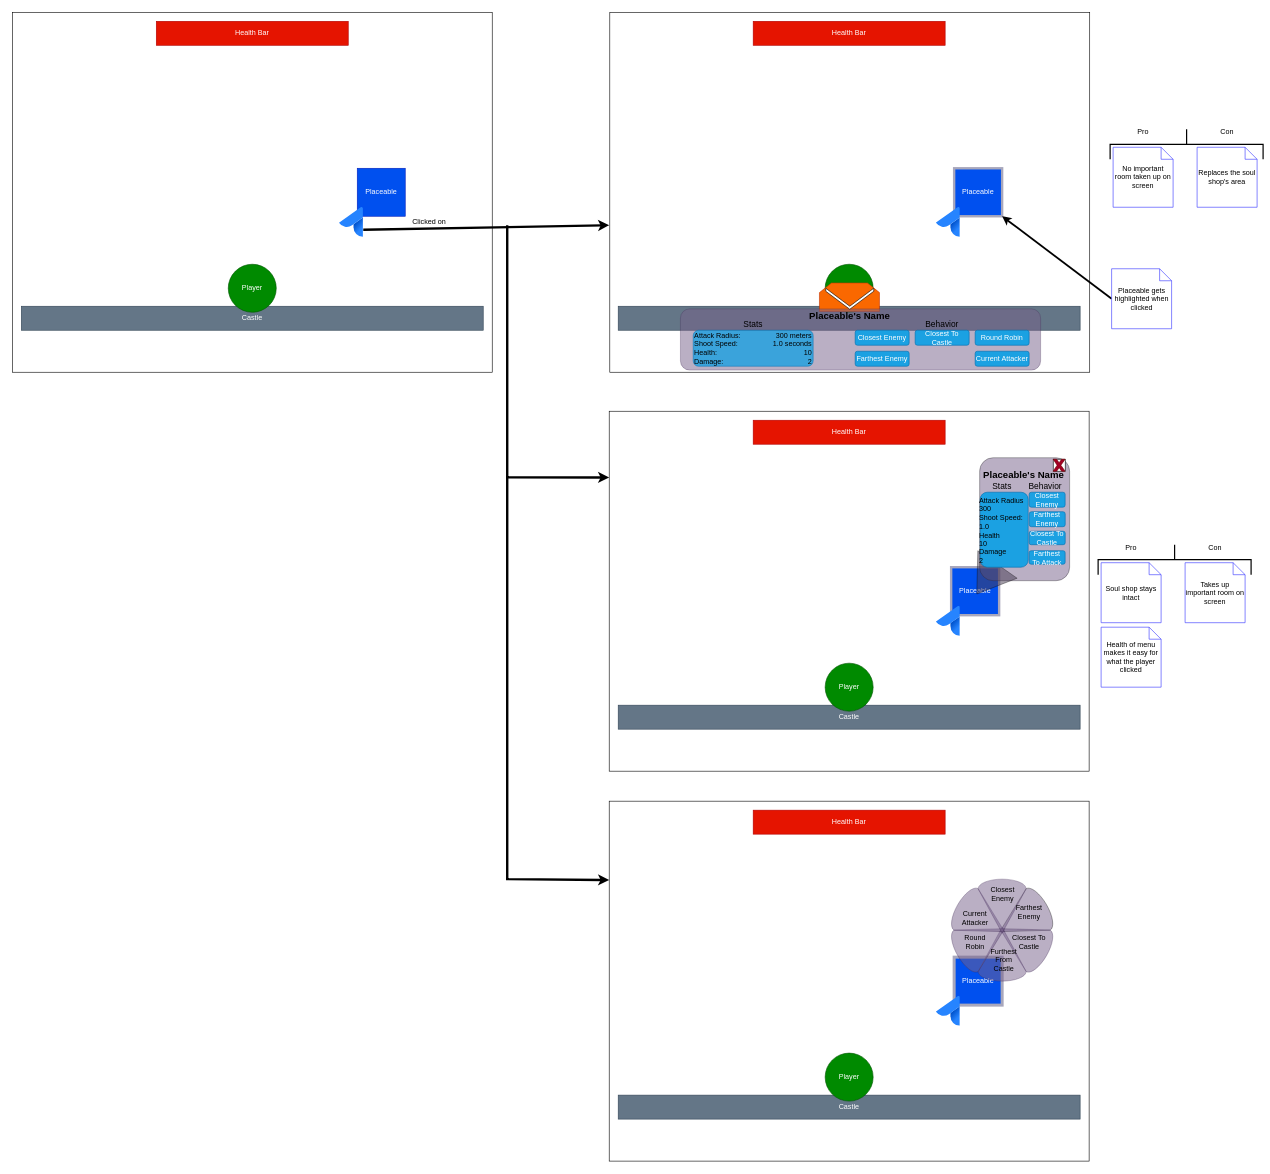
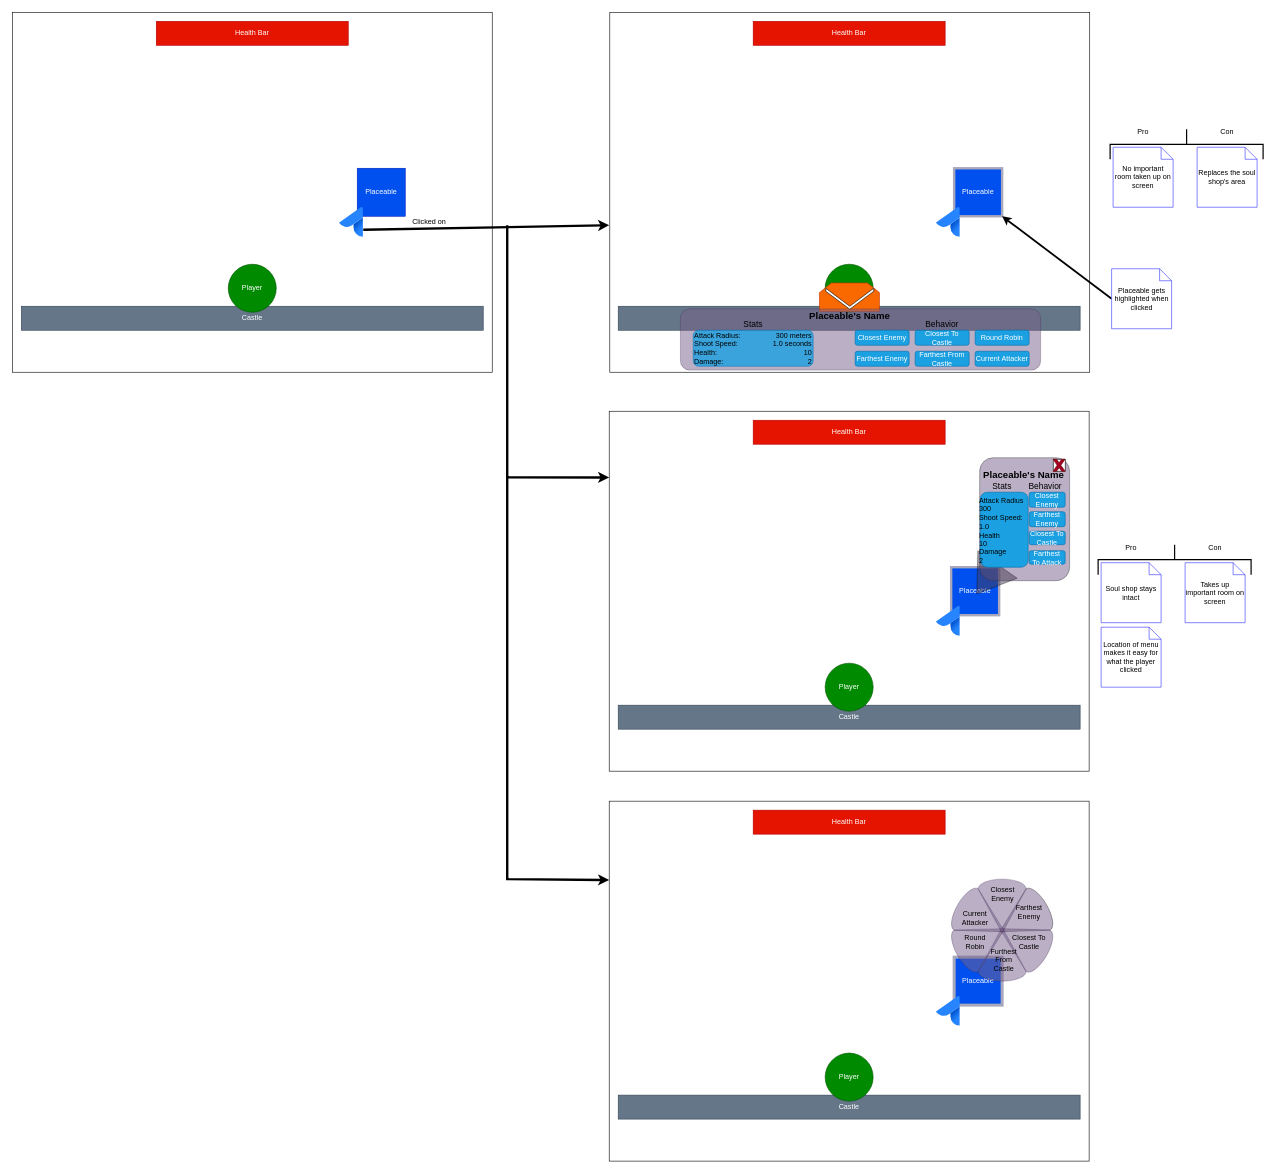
none -> (942, 359)
(1131, 657) -> (1131, 657)
